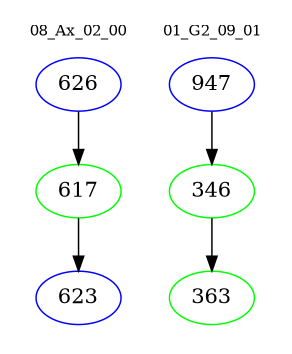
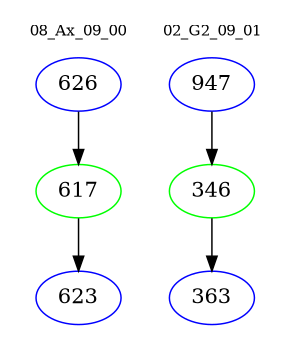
(79, 32) -> (79, 32)
(213, 32) -> (213, 32)
(212, 298) -> (212, 298)
